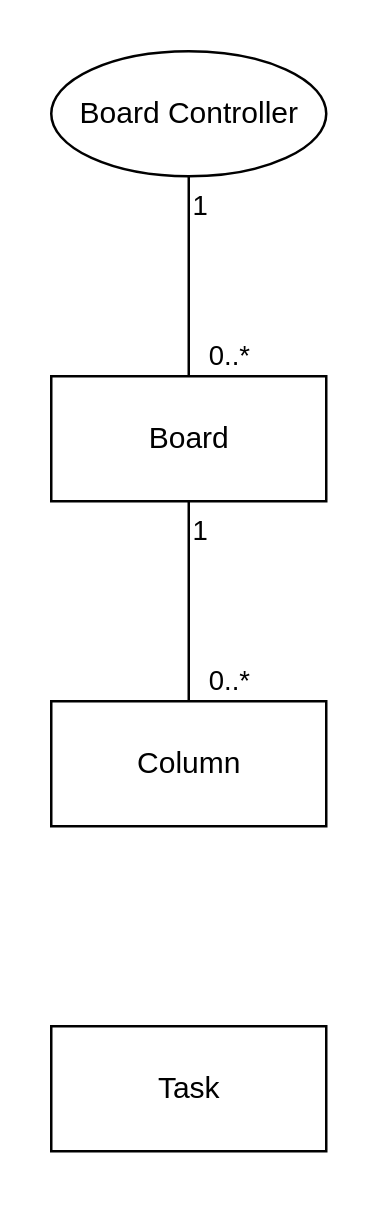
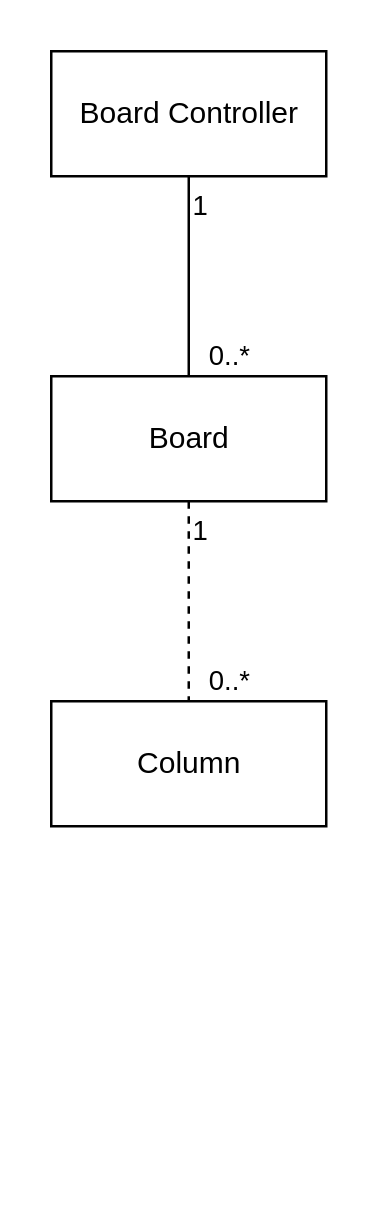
(189, 114) -> (189, 114)
(189, 602) -> (189, 602)
(189, 1089) -> none
